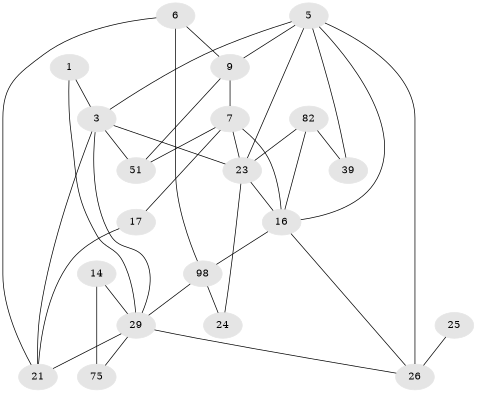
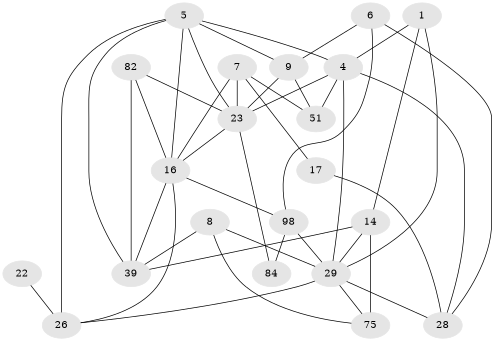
(230, 93) -> (263, 93)
(97, 119) -> (343, 67)
none -> (396, 119)
none -> (151, 222)
none -> (210, 222)
none -> (251, 248)
(223, 325) -> (272, 274)
(454, 325) -> (22, 274)
(38, 377) -> (443, 325)
